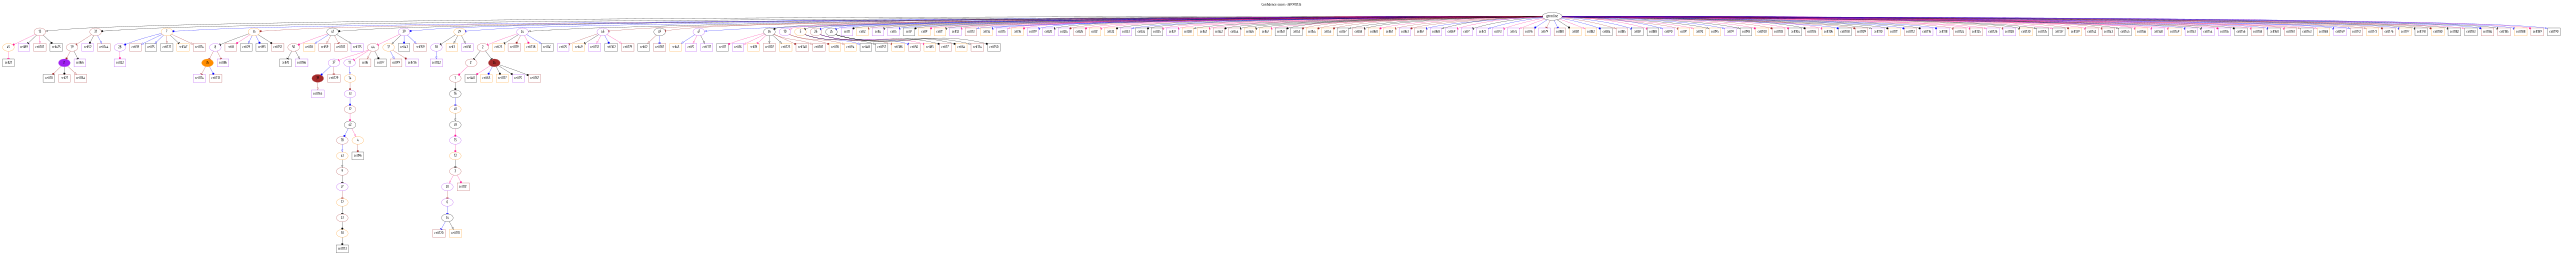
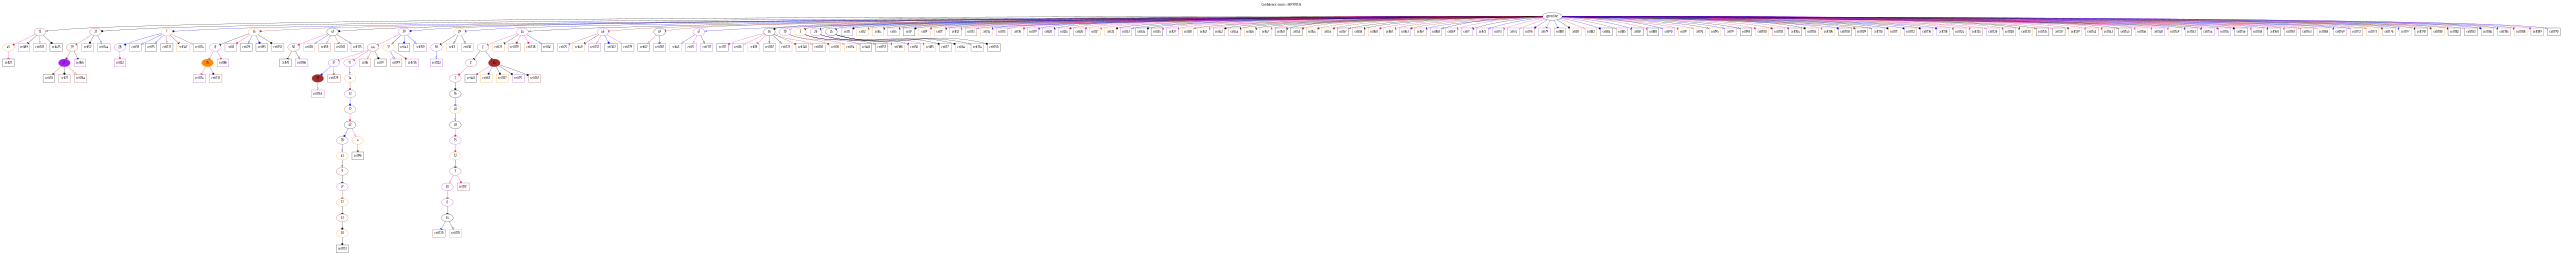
(1415, 18) -> (1415, 18)
(878, 32) -> (878, 32)
